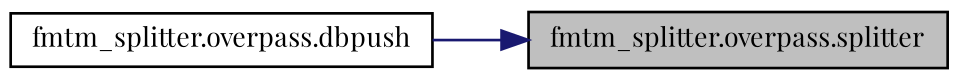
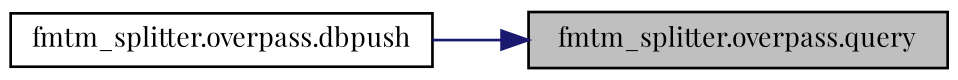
(738, 40) -> (738, 40)
